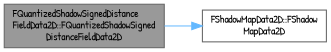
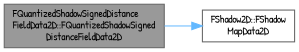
(264, 26) -> (249, 26)
